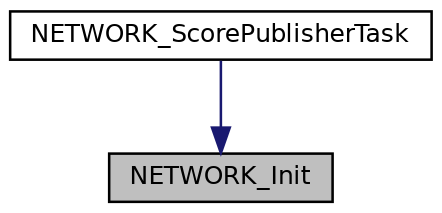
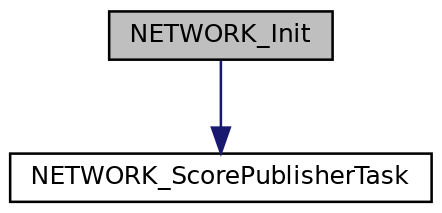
(221, 94) -> (221, 94)
